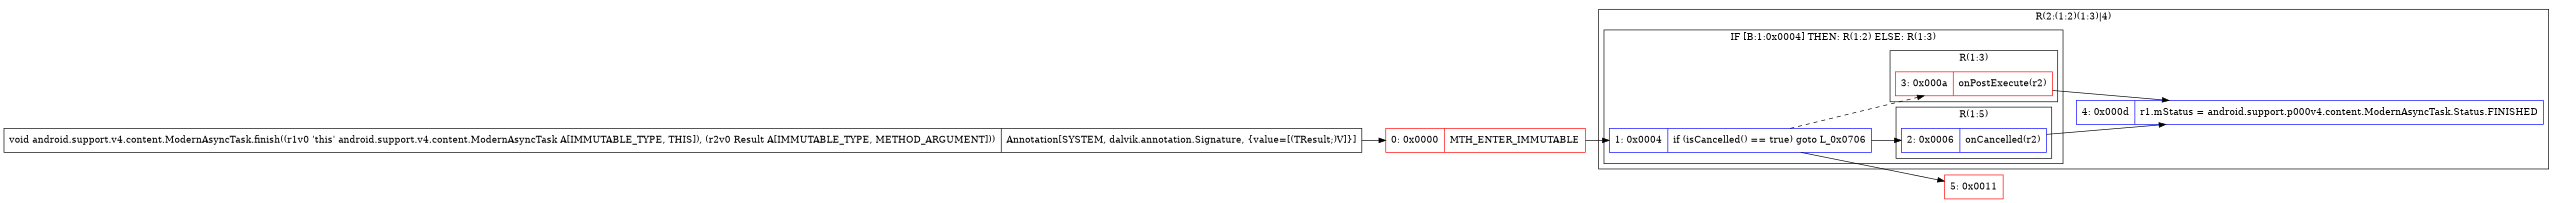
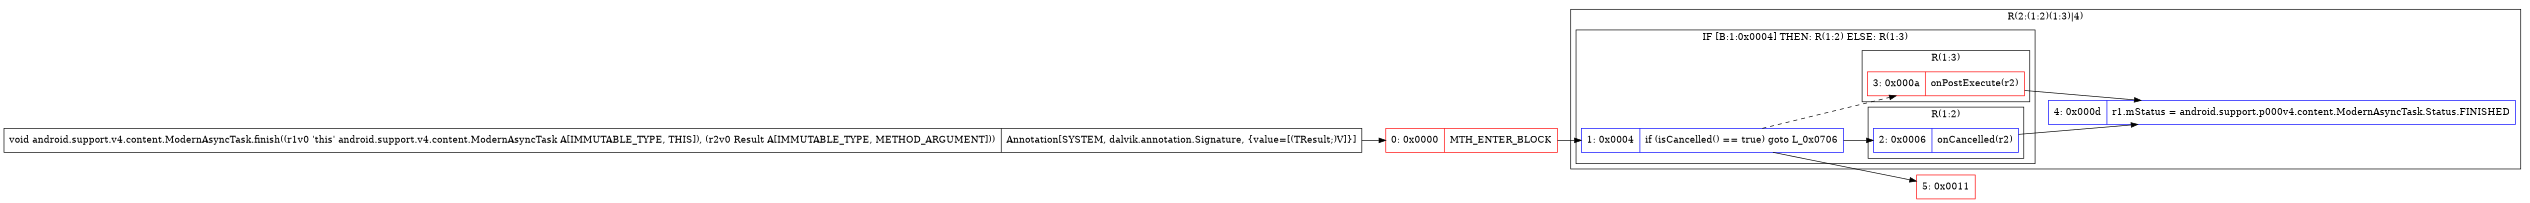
(1974, 115) -> (1946, 115)
(1515, 140) -> (1501, 140)
